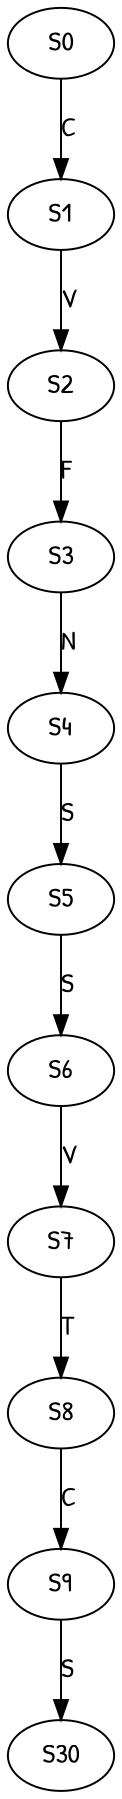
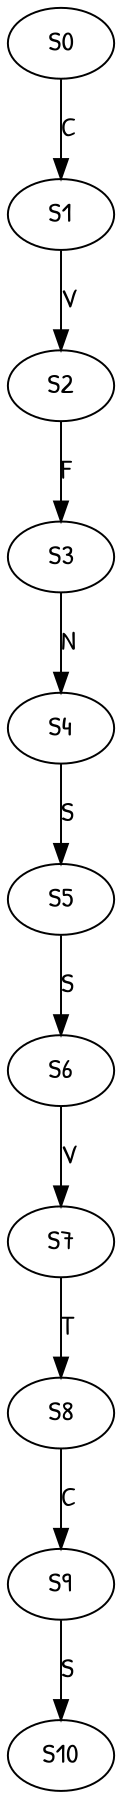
(61, 1756) -> (61, 1756)
